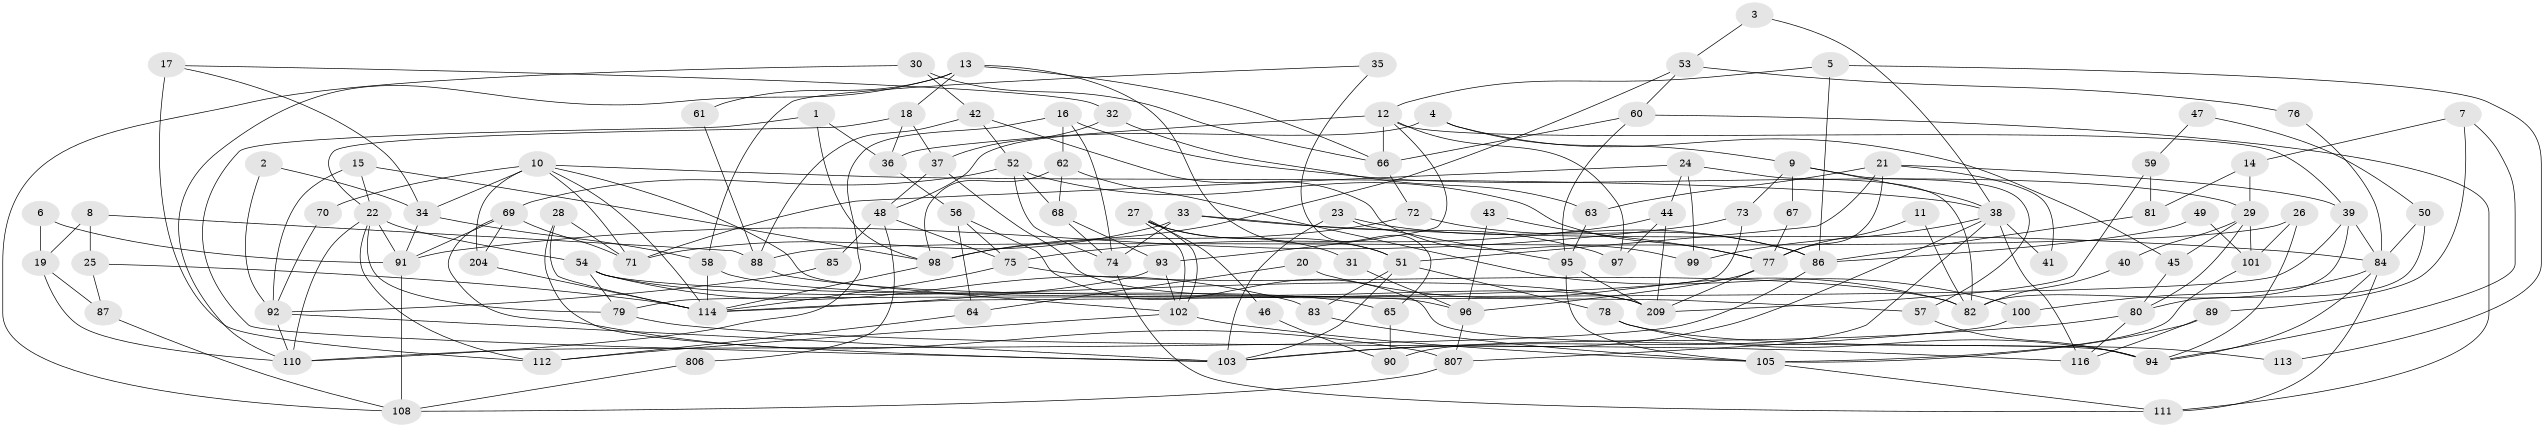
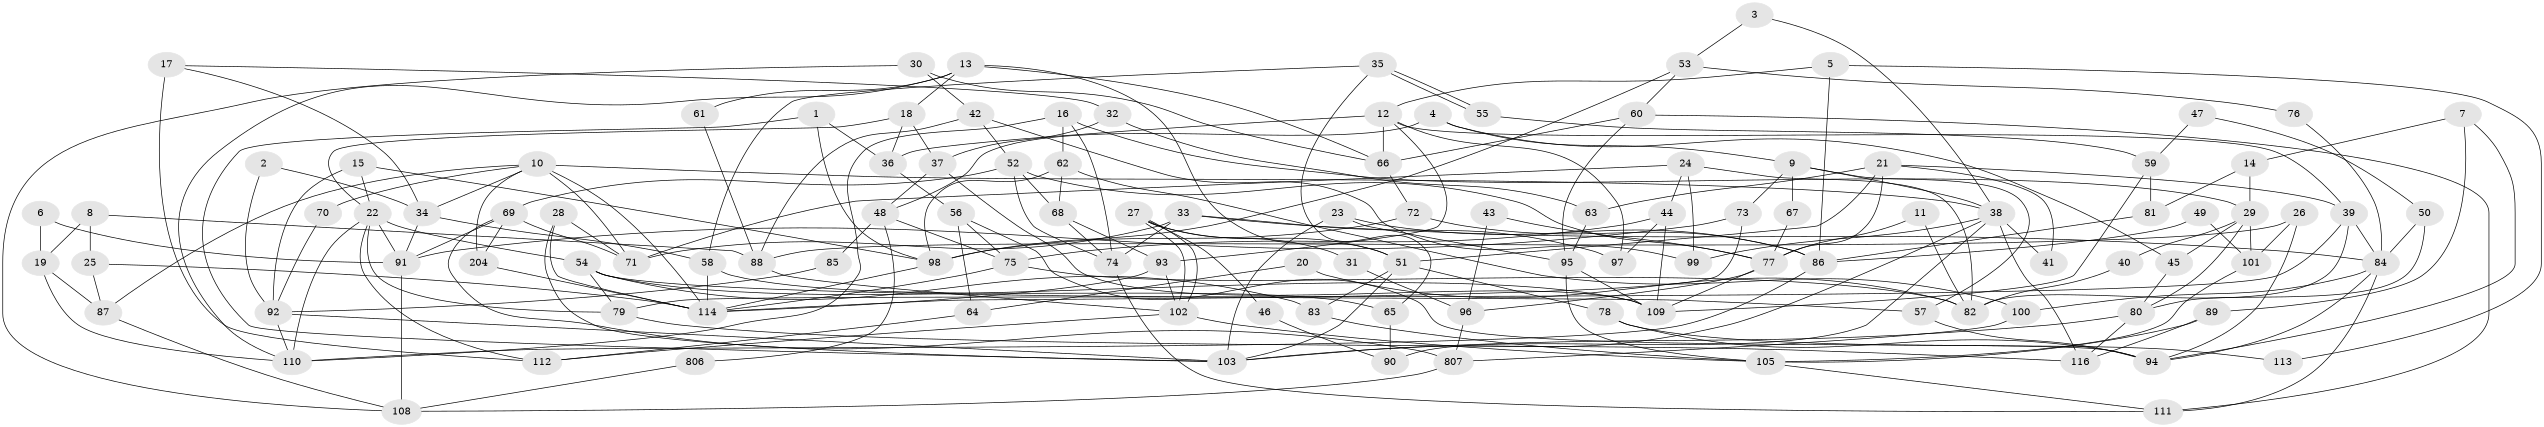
none -> (1482, 114)
(989, 292) -> (315, 196)
(1656, 313) -> (1656, 313)
